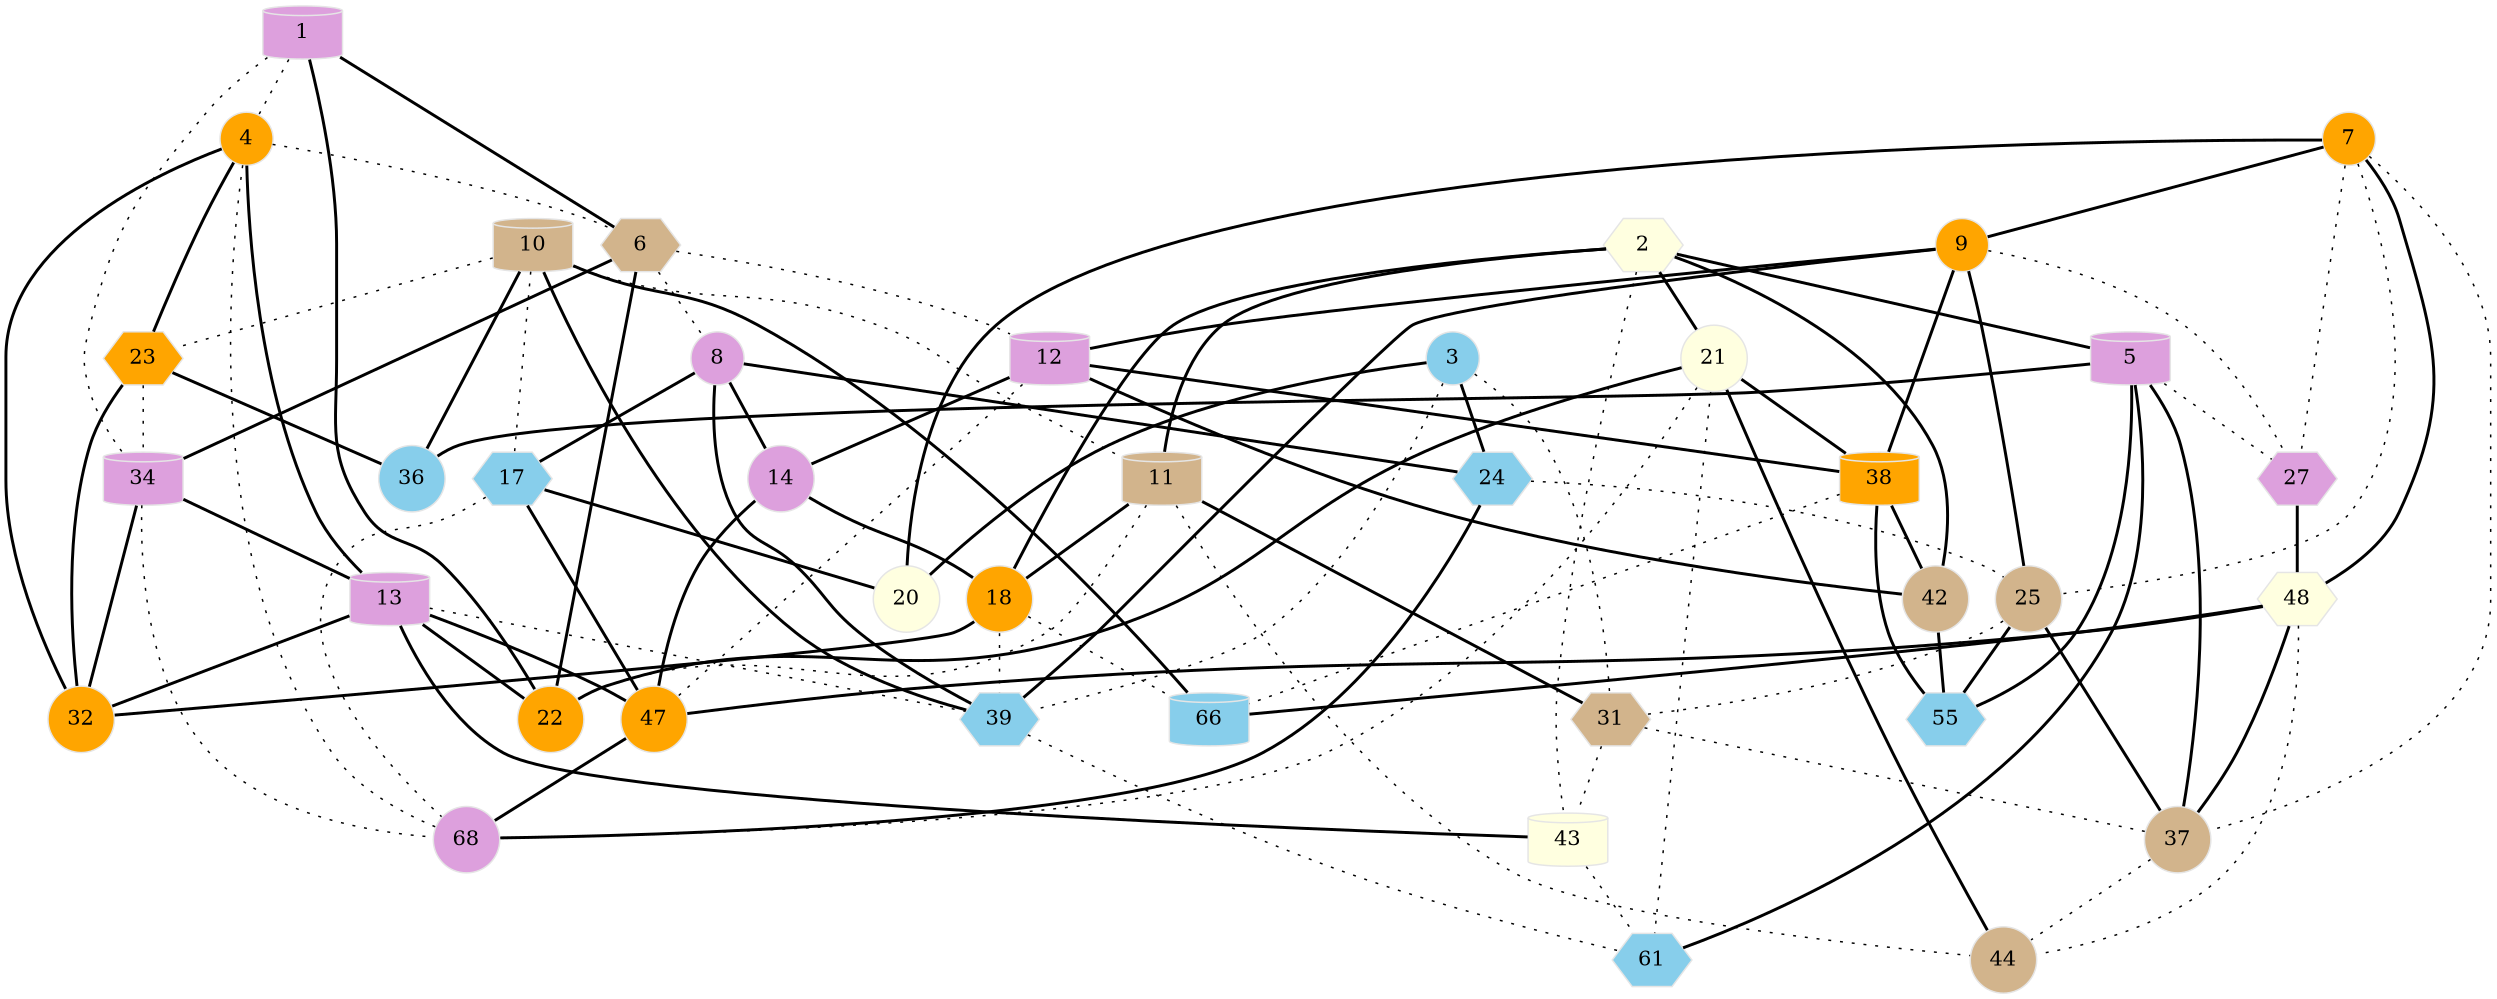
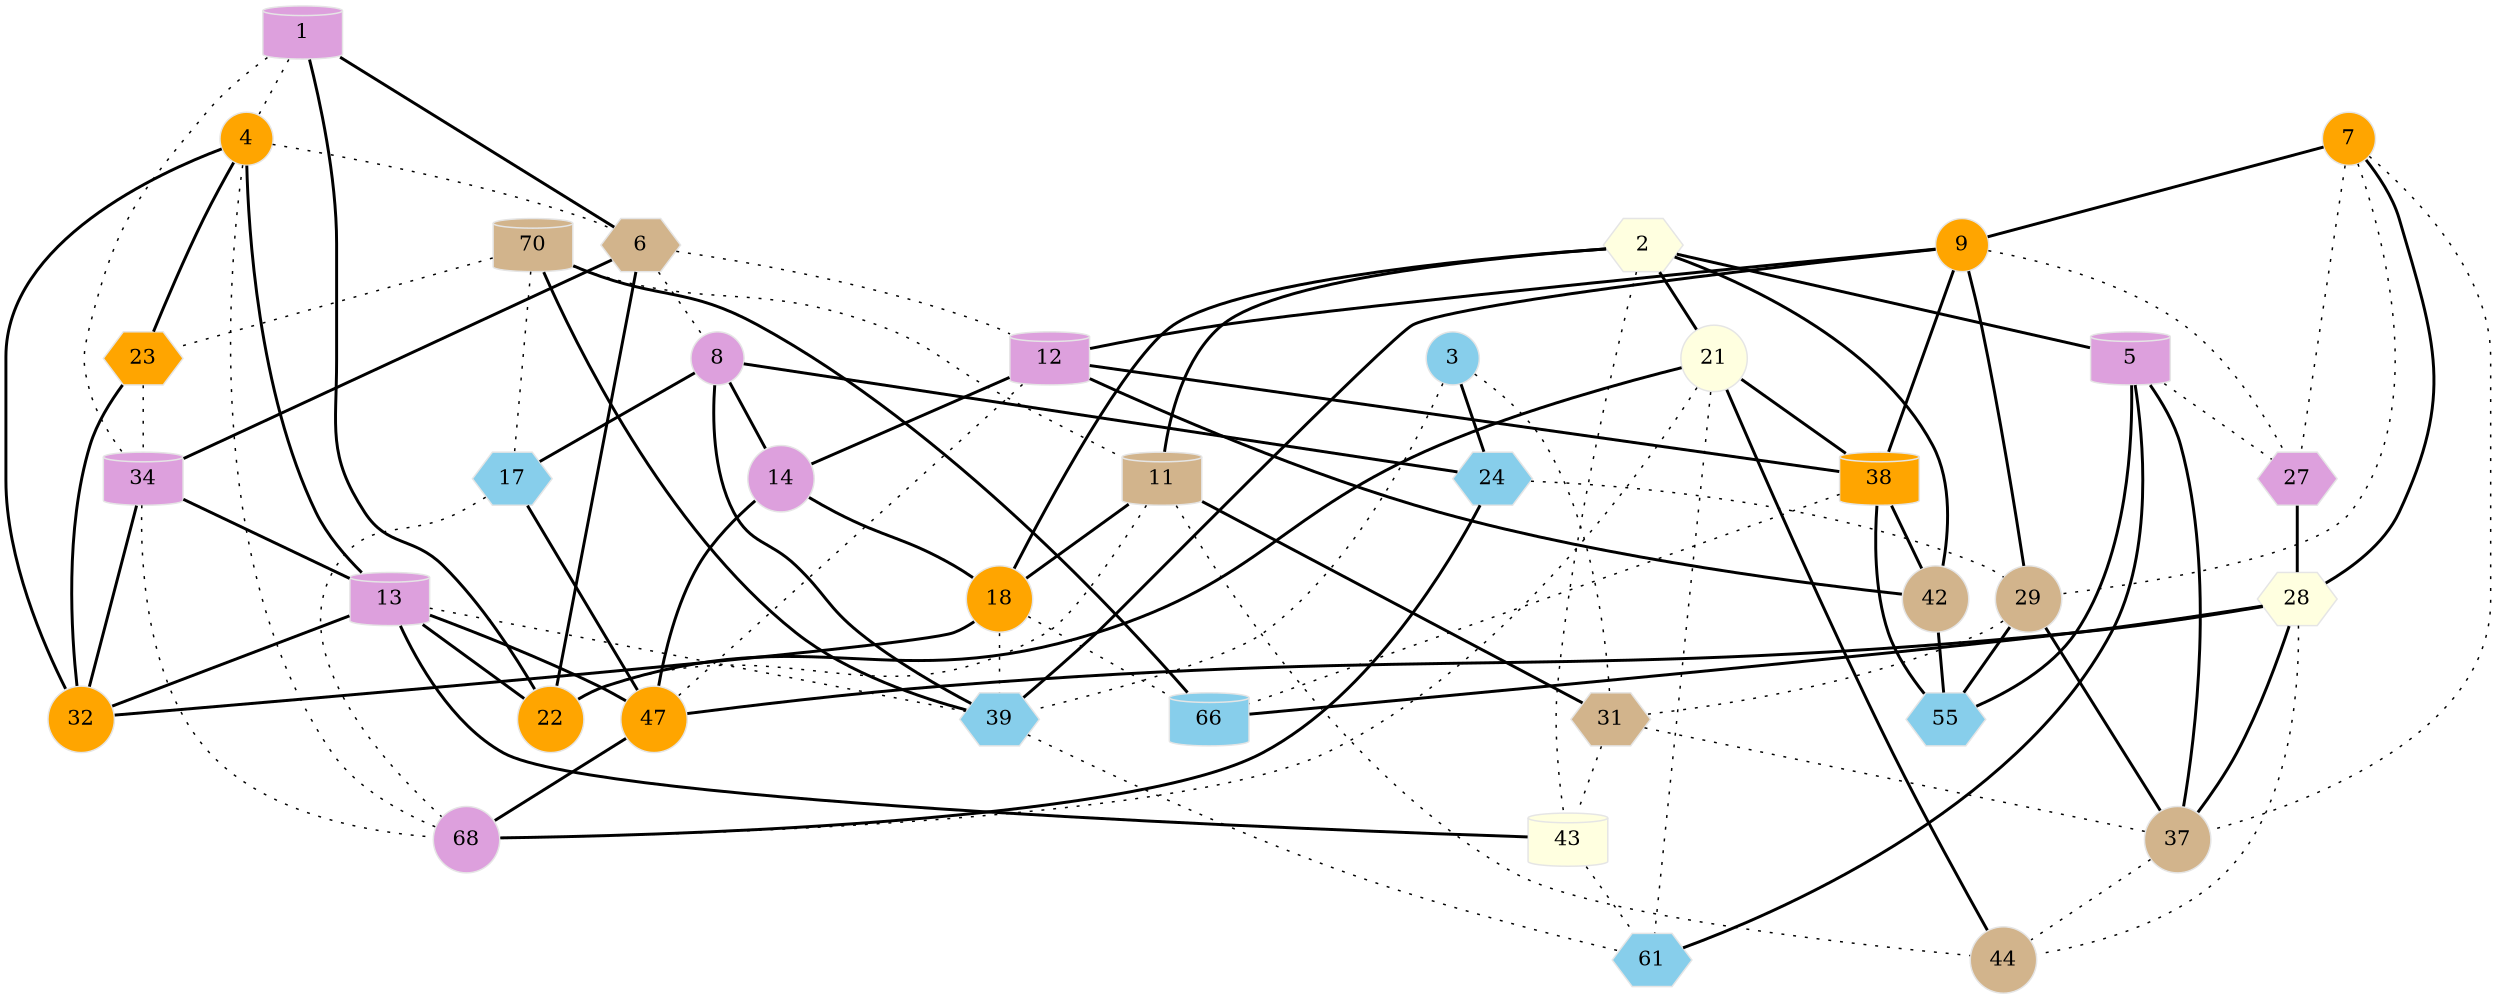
(533, 245) -> (533, 245)
(412, 479) -> none
(907, 599) -> none
(2029, 599) -> (2029, 599)
(2297, 599) -> (2297, 599)
